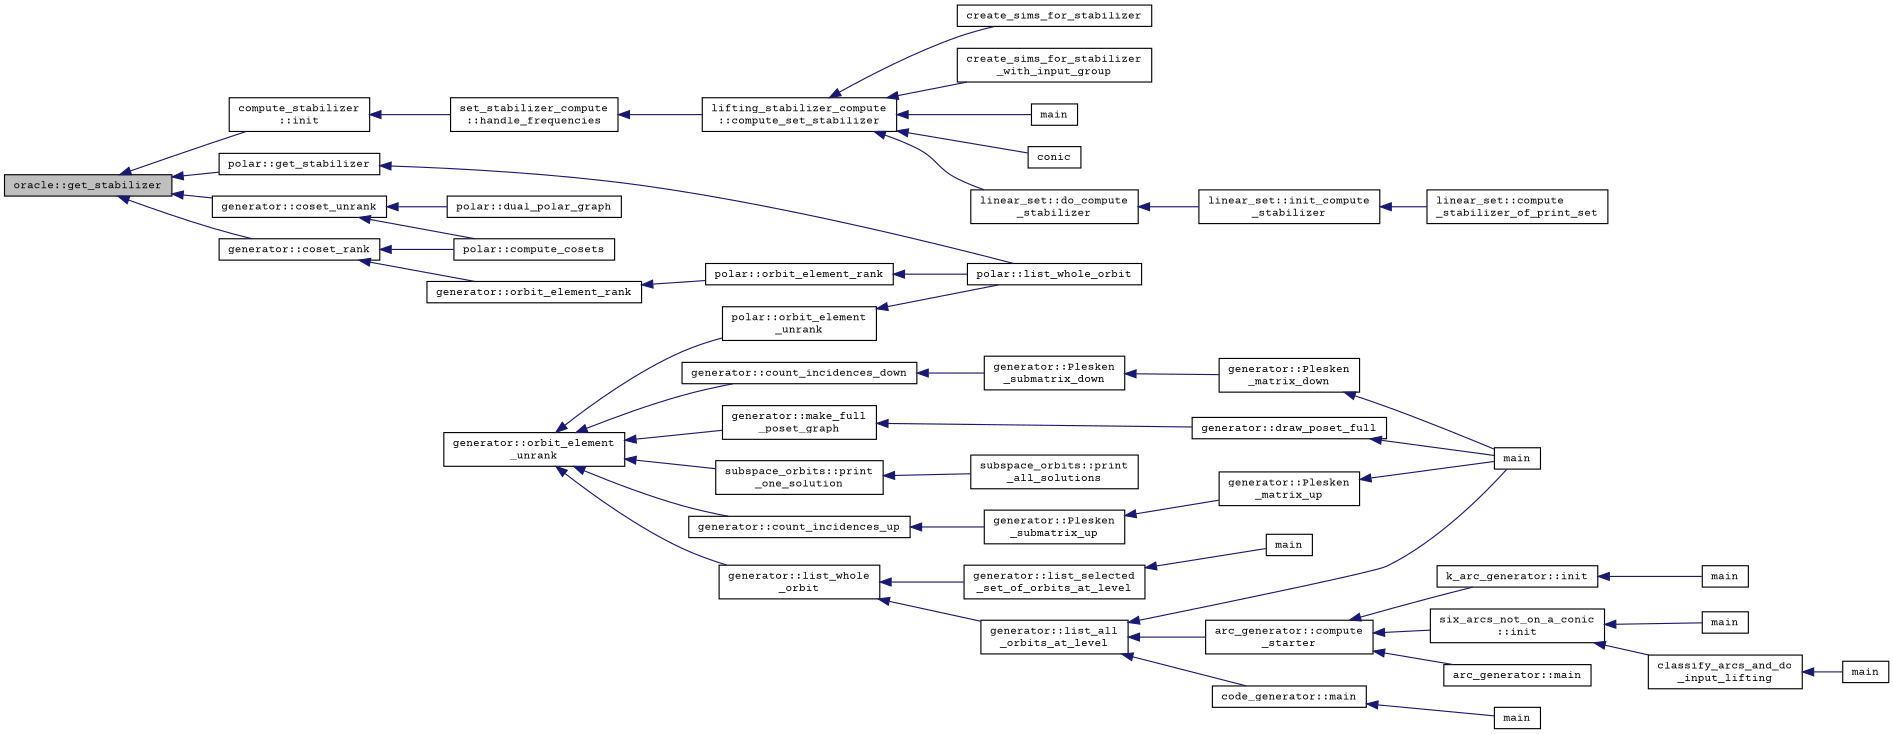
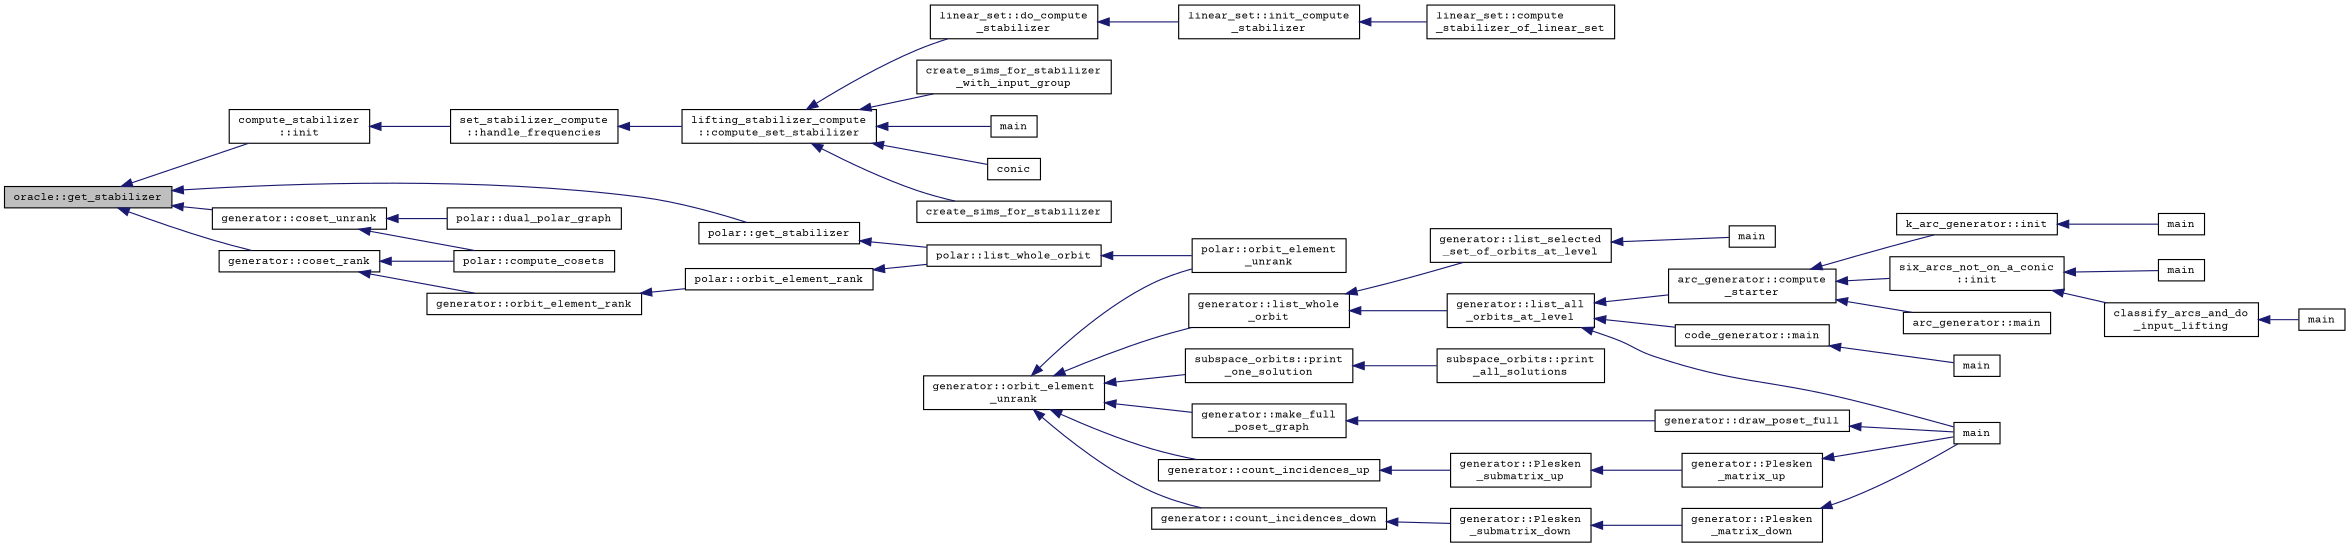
(1517, 207) -> (1521, 22)
(943, 296) -> (1152, 256)
